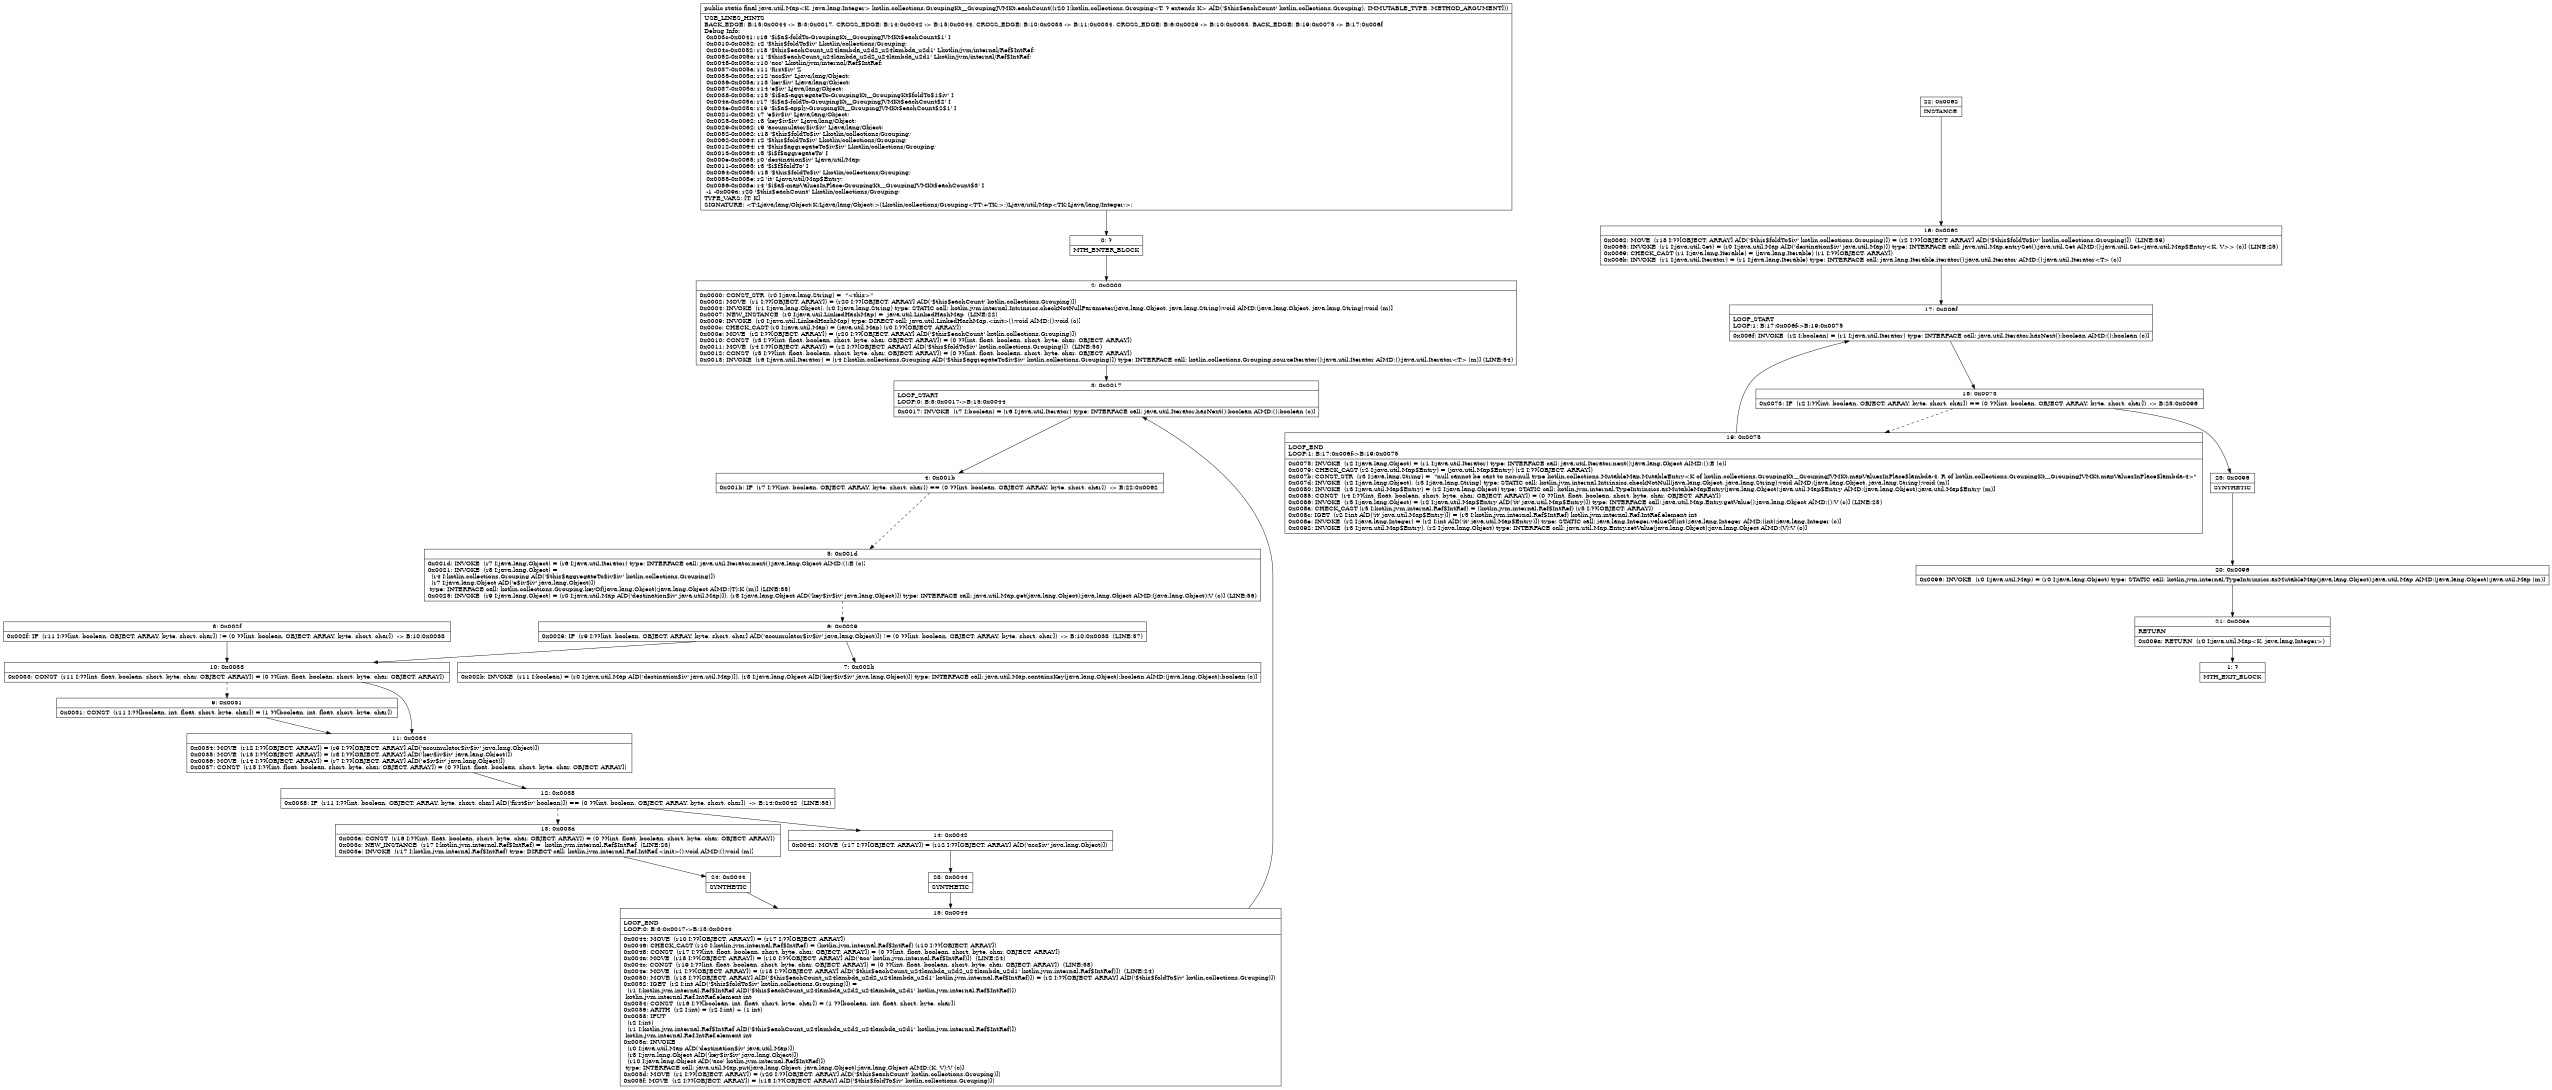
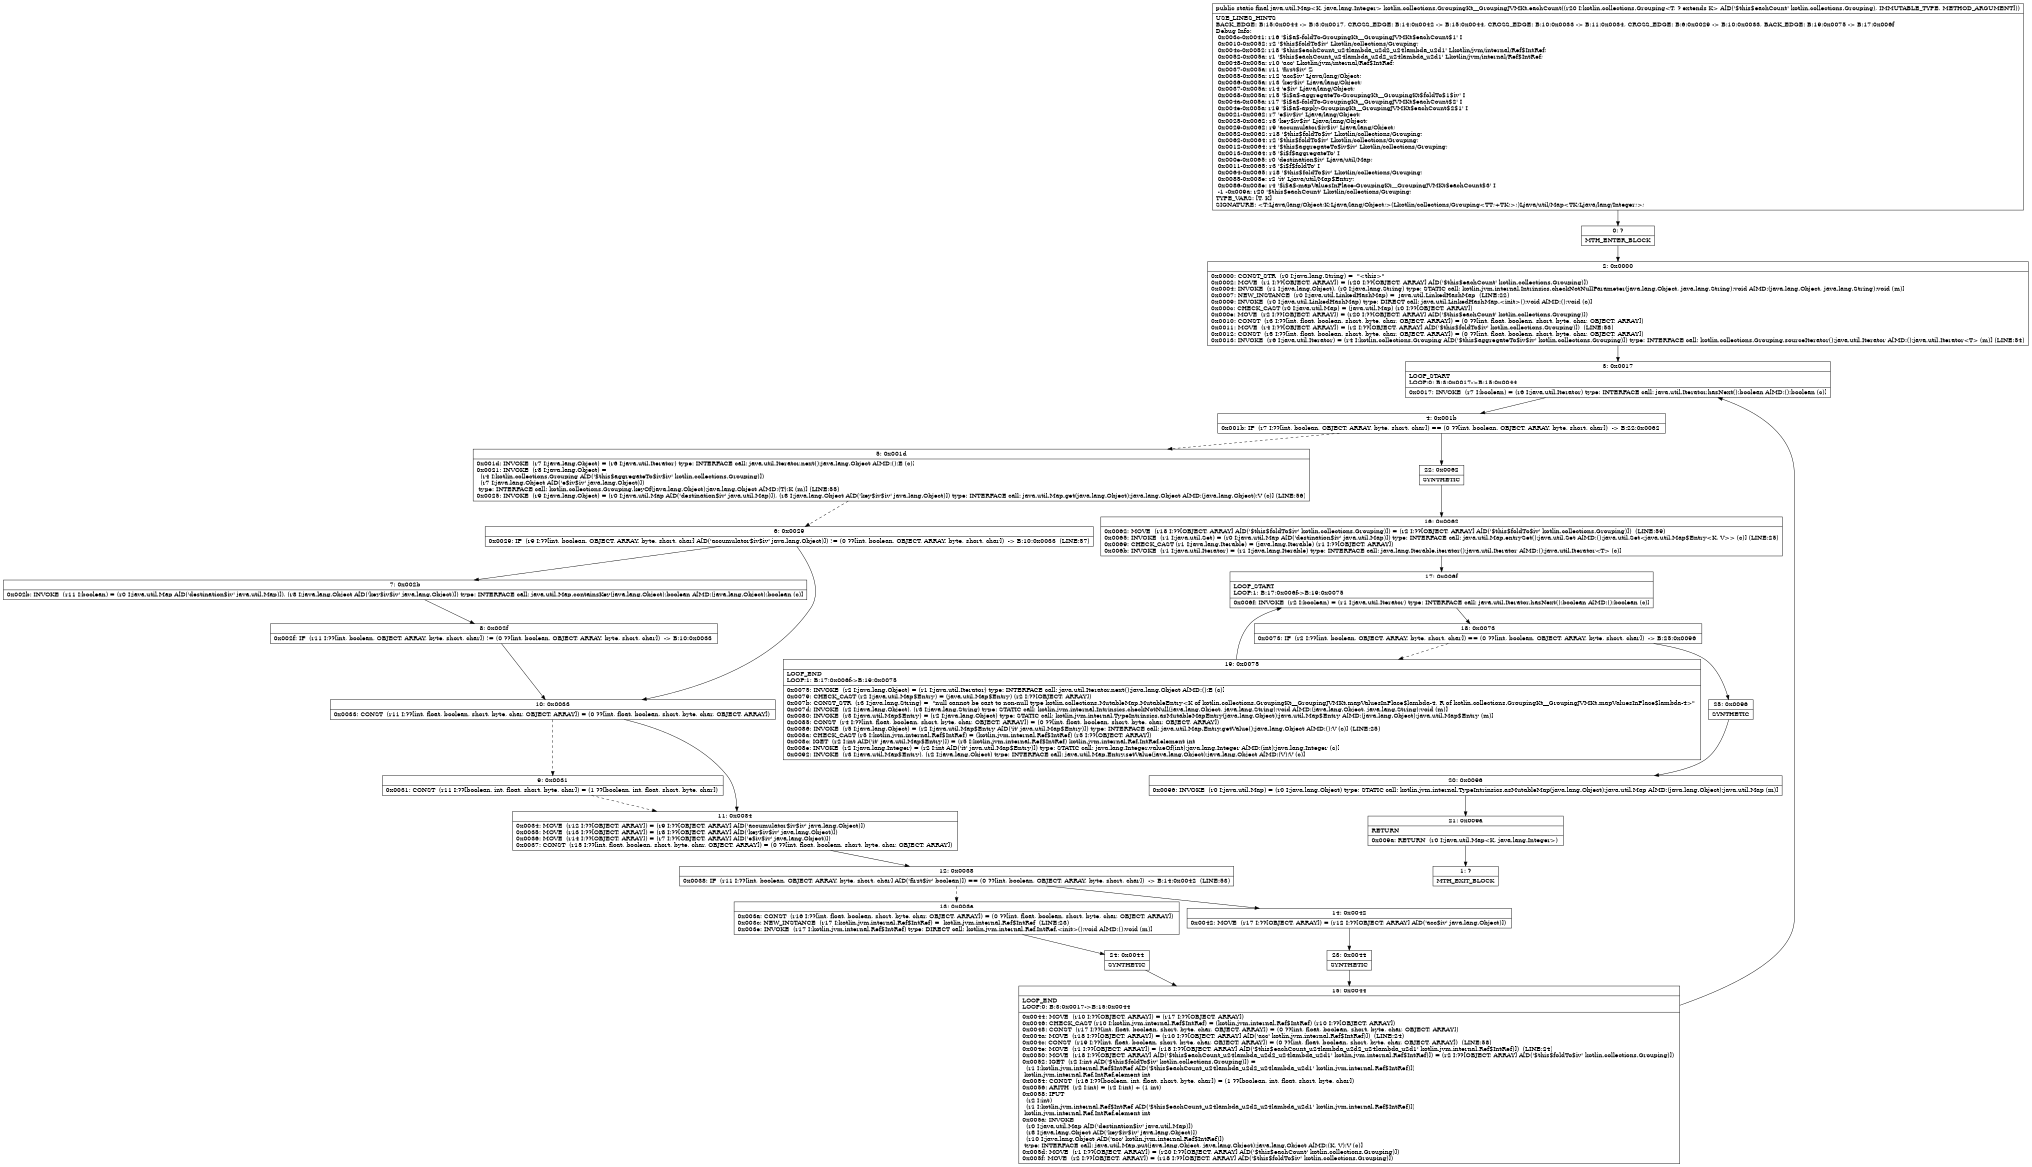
(1941, 112) -> (1442, 480)
none -> (1442, 447)
none -> (448, 611)
(296, 725) -> (622, 803)
